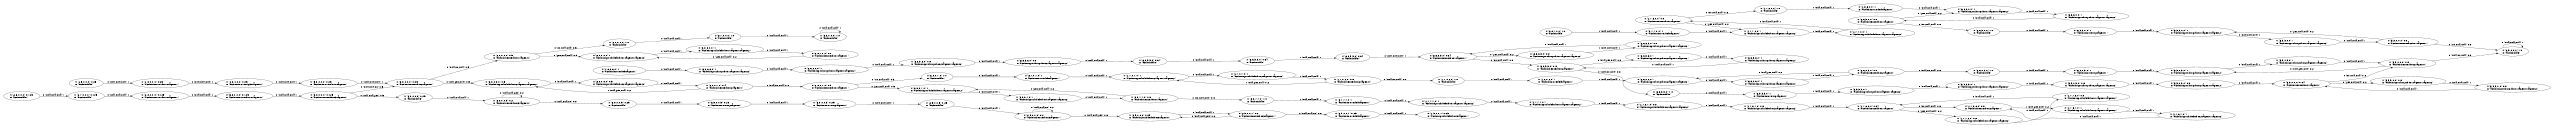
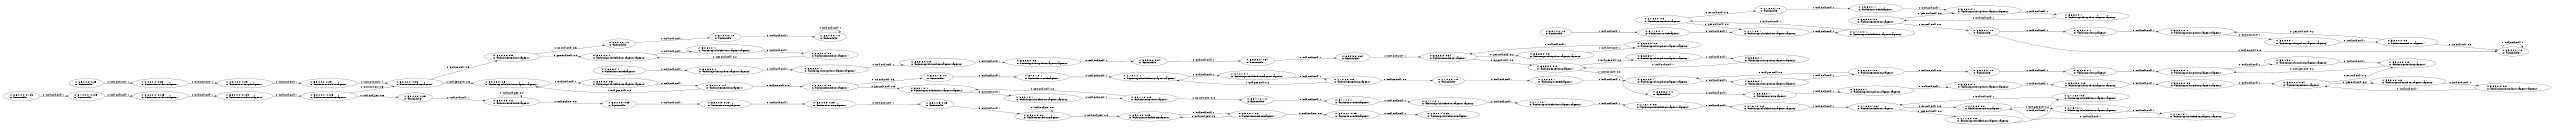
(2408, 42) -> (2408, 42)
(2464, 57) -> (2244, 51)
